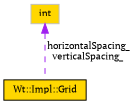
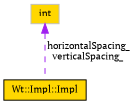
(45, 90) -> (45, 90)
